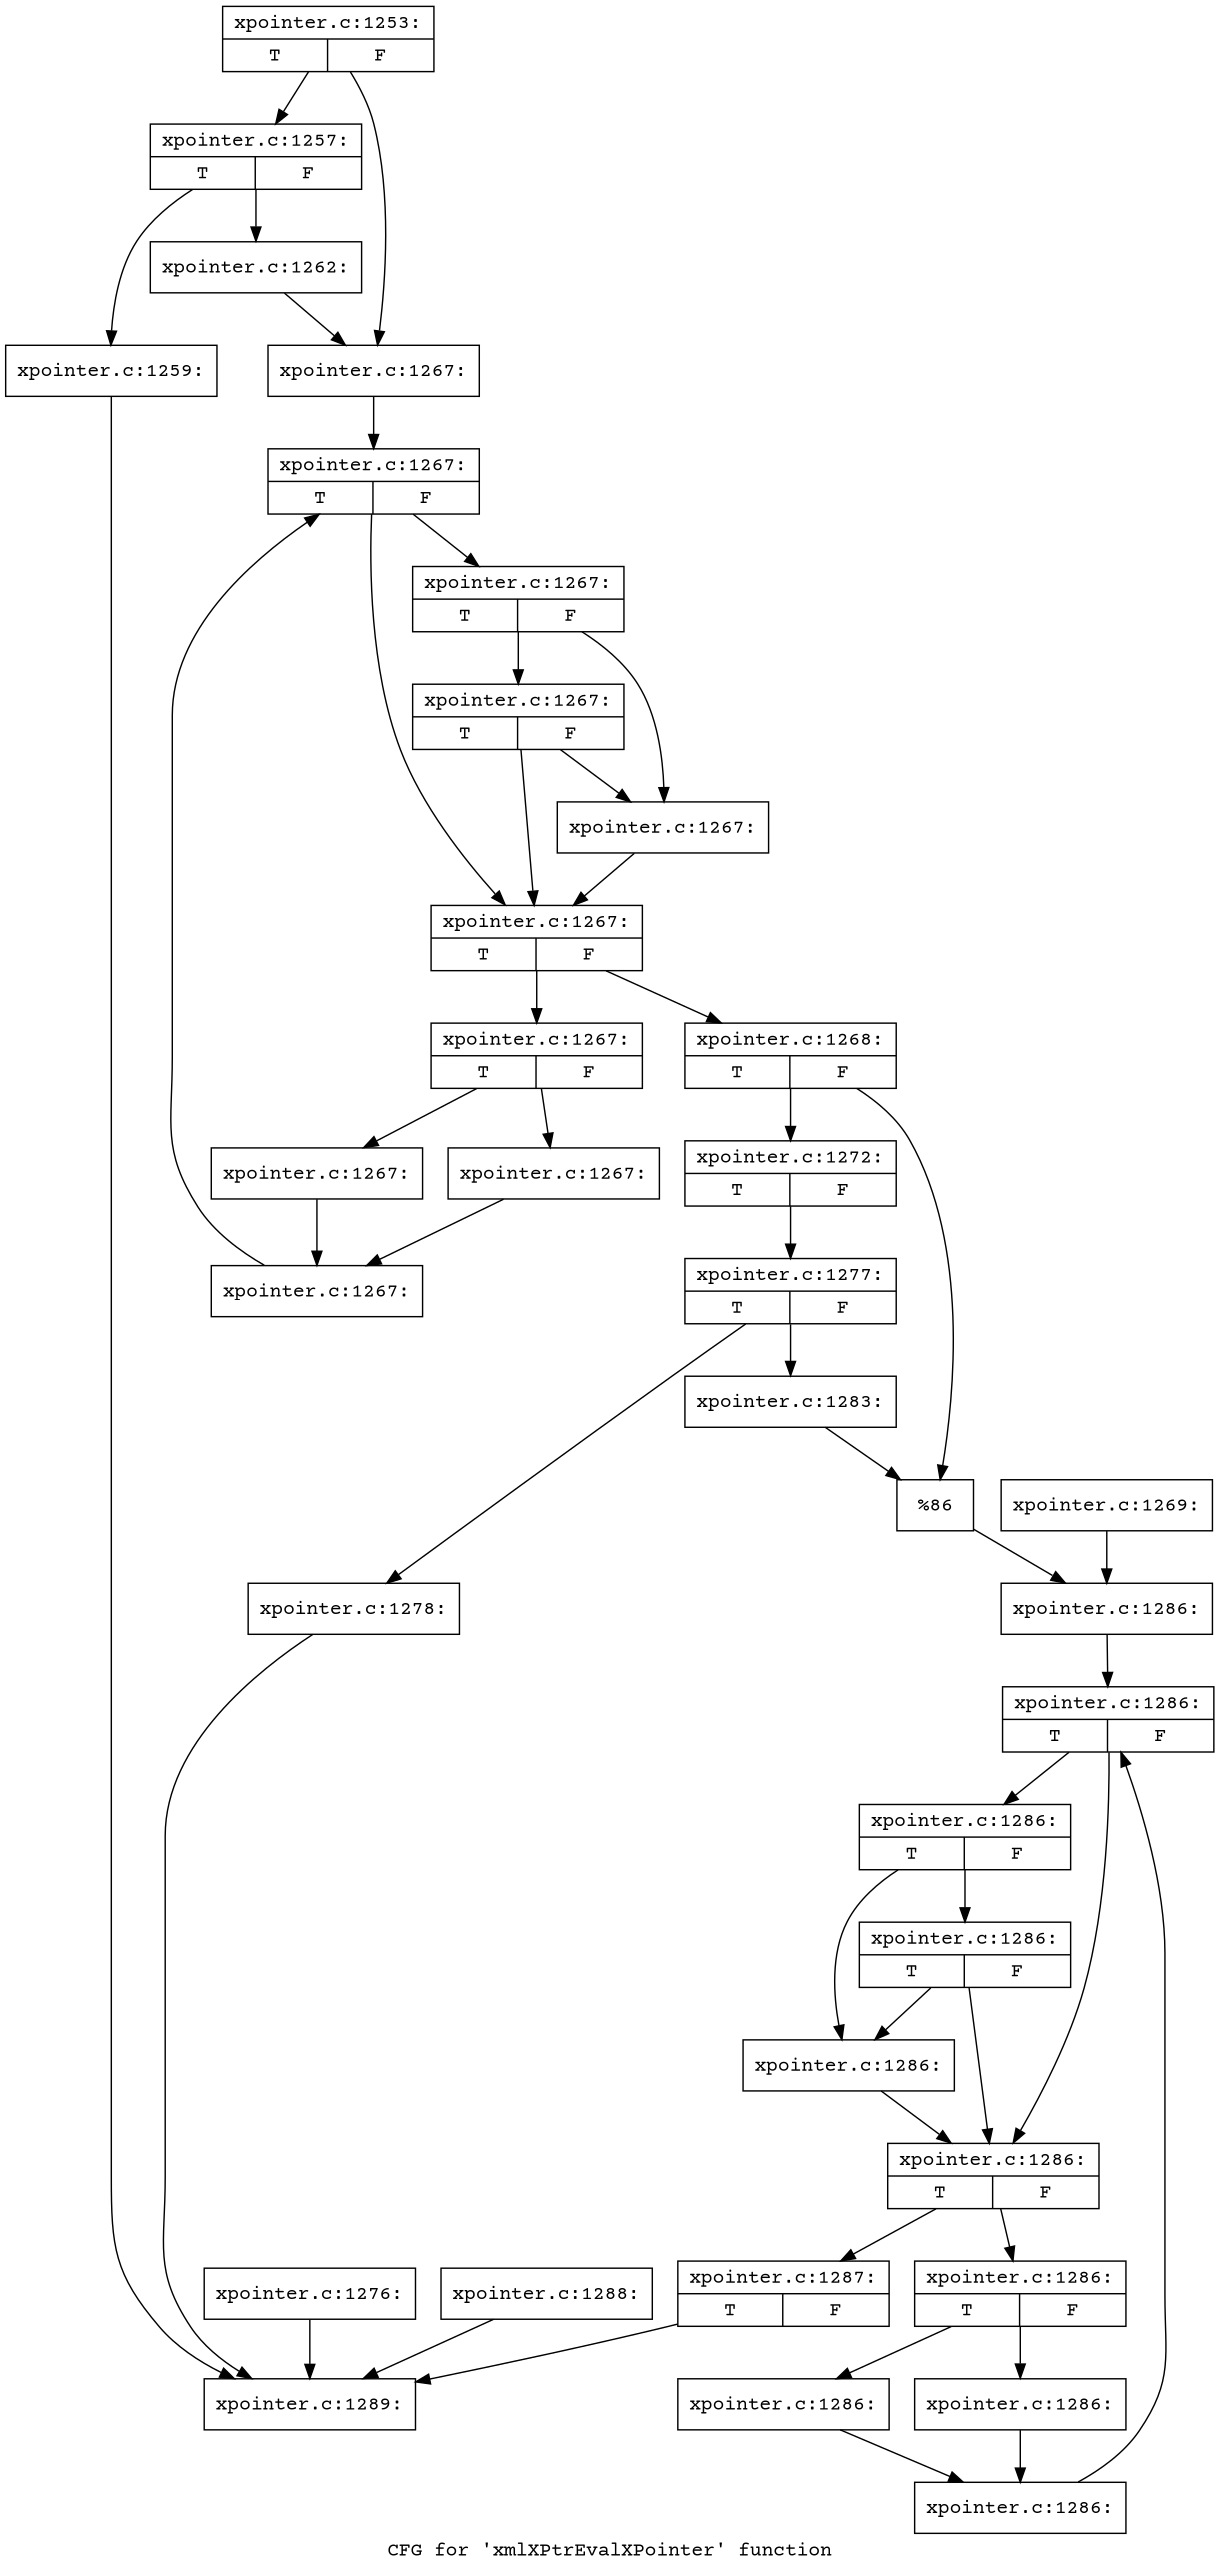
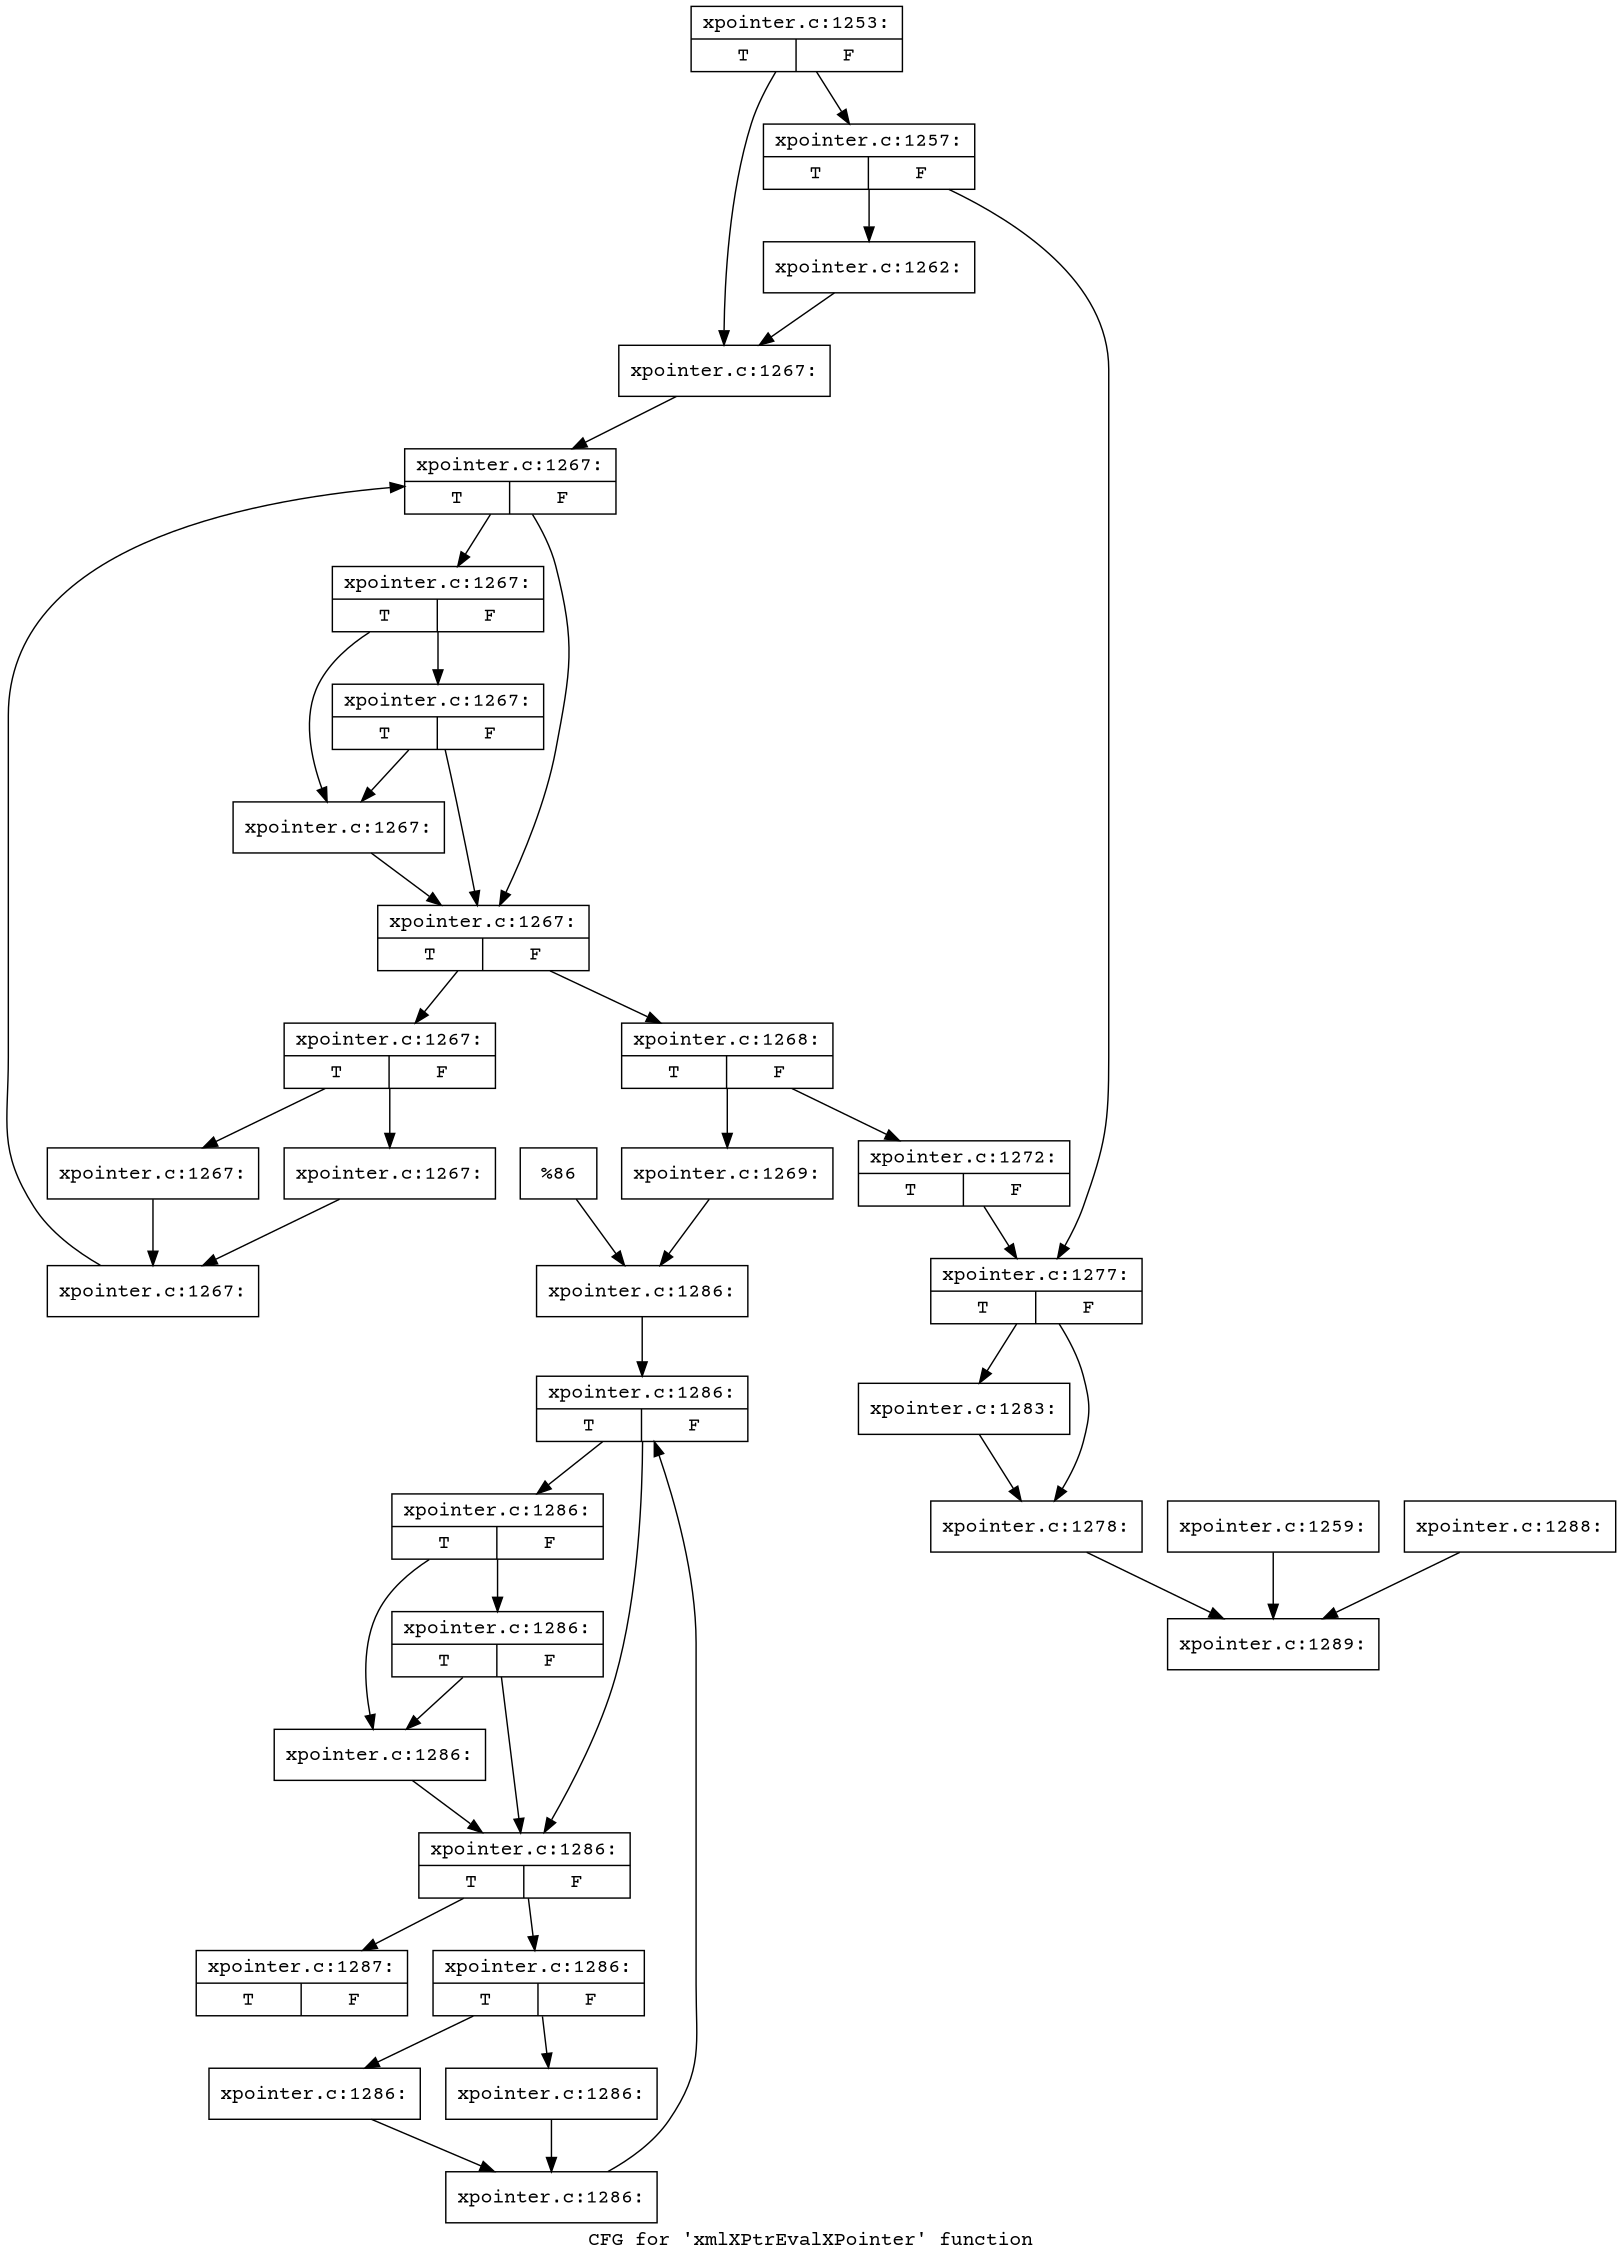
(132, 249) -> (1109, 685)
(948, 1263) -> (727, 1111)
(857, 1449) -> (996, 1462)
(310, 2294) -> none
(554, 2353) -> none
